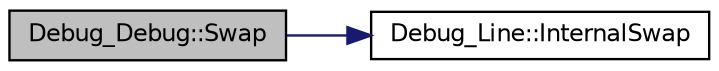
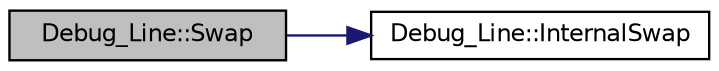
(148, 35) -> (148, 35)
